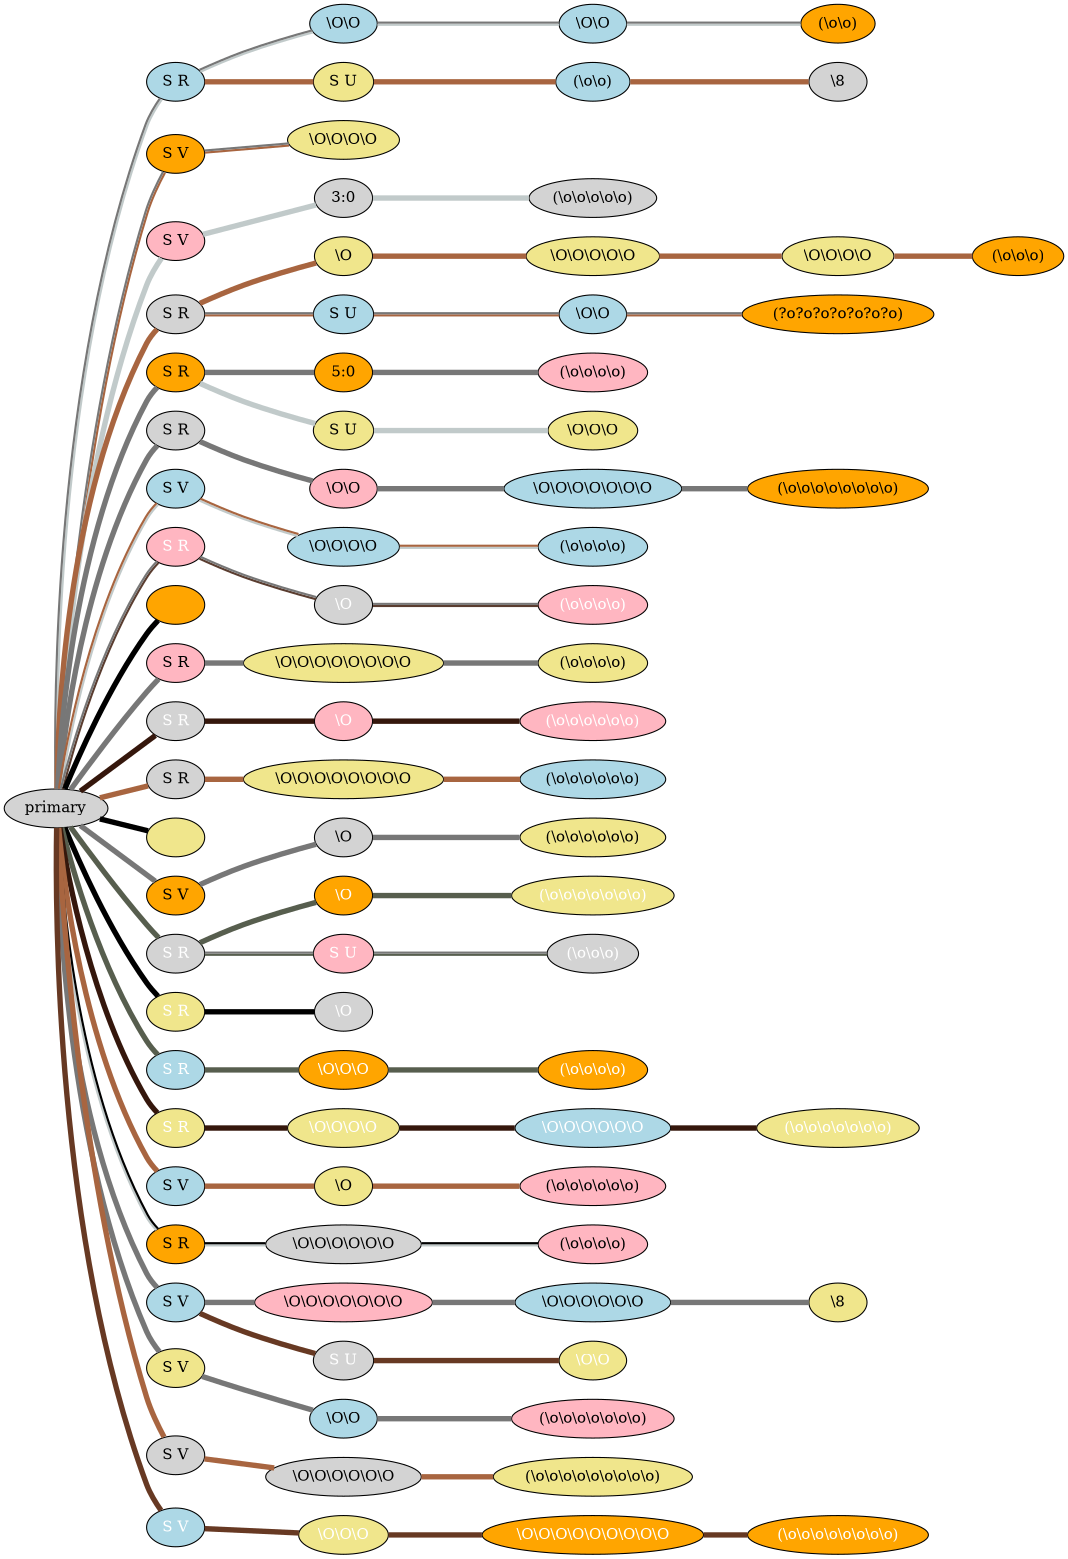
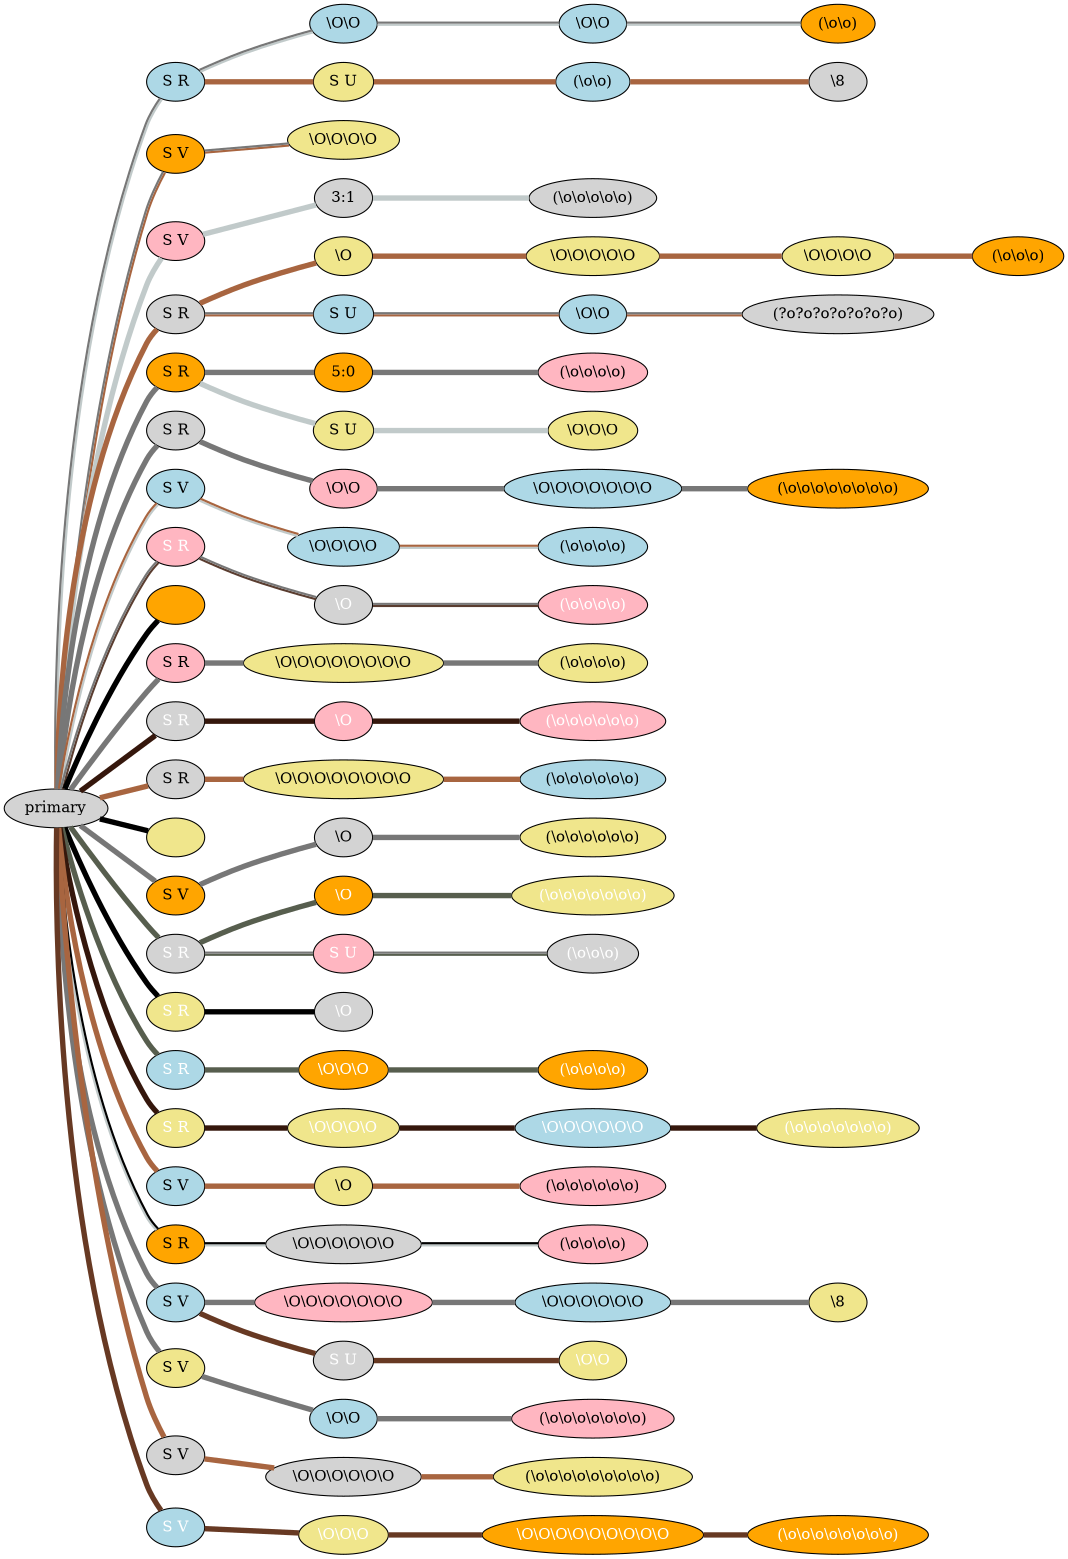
(344, 198) -> (344, 198)
(838, 314) -> (838, 314)
